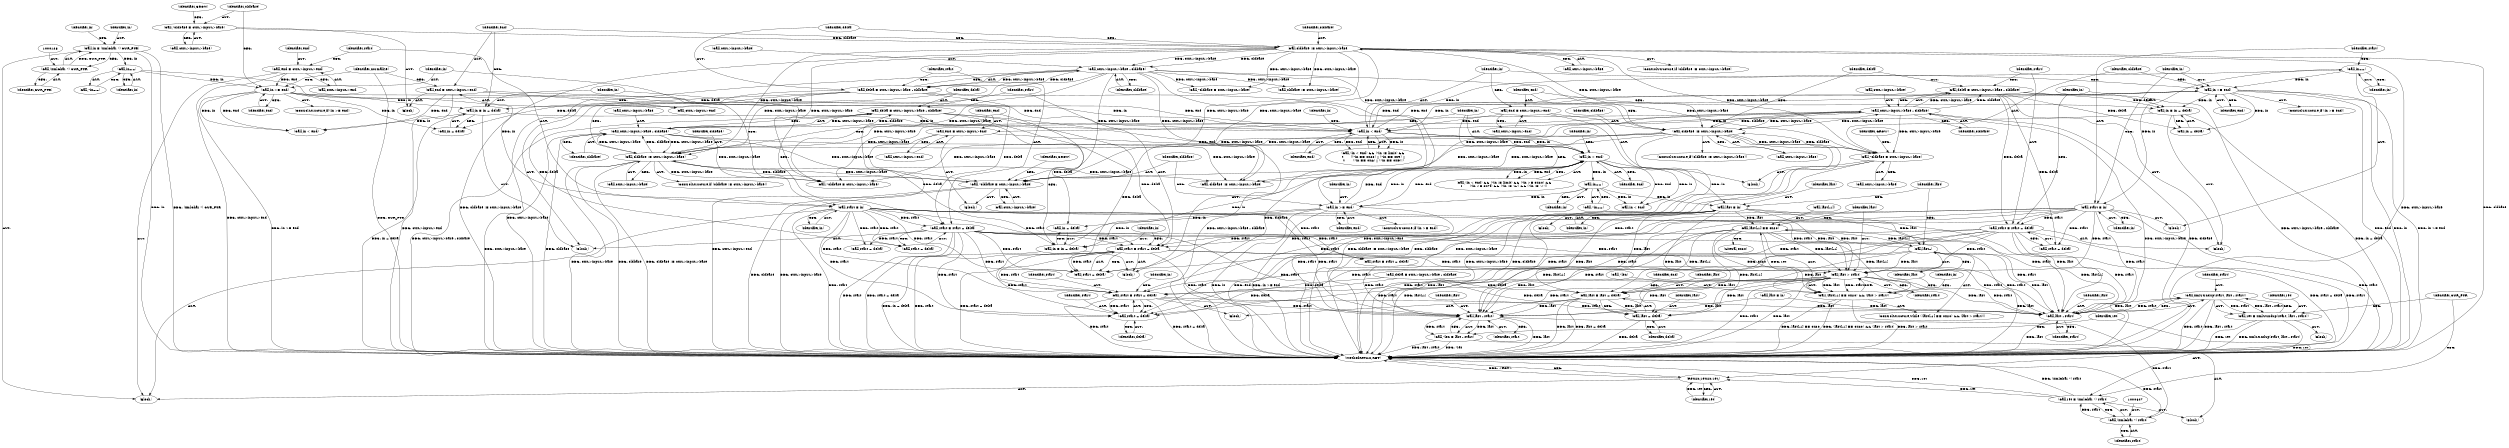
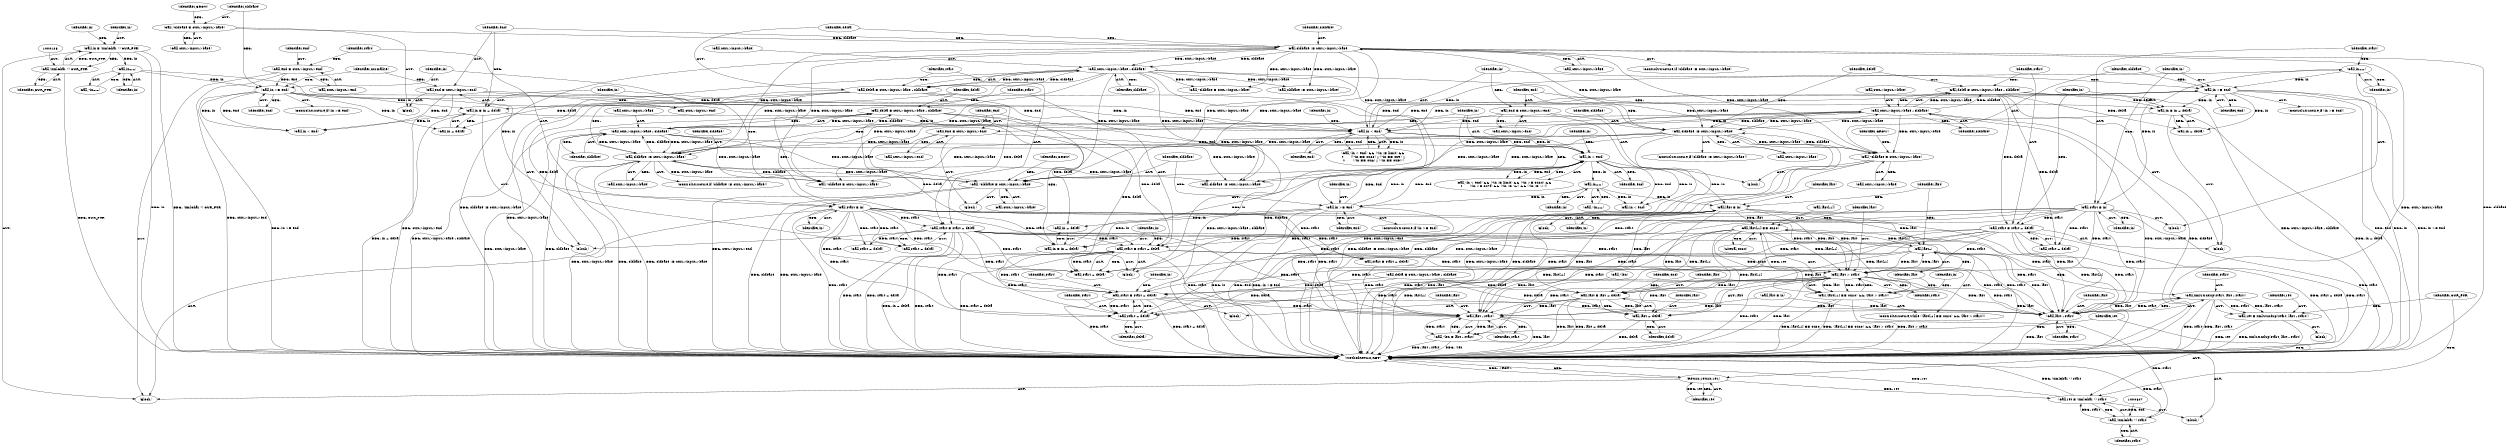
none -> (1746, 239)
none -> (1897, 269)
(1869, 285) -> (1869, 285)
(1741, 290) -> (1539, 294)
(1736, 296) -> (1736, 296)
(2270, 302) -> (2052, 278)
(2301, 348) -> (2301, 348)
(727, 356) -> (595, 356)
(1892, 387) -> (1886, 391)
(2137, 410) -> (2137, 410)
